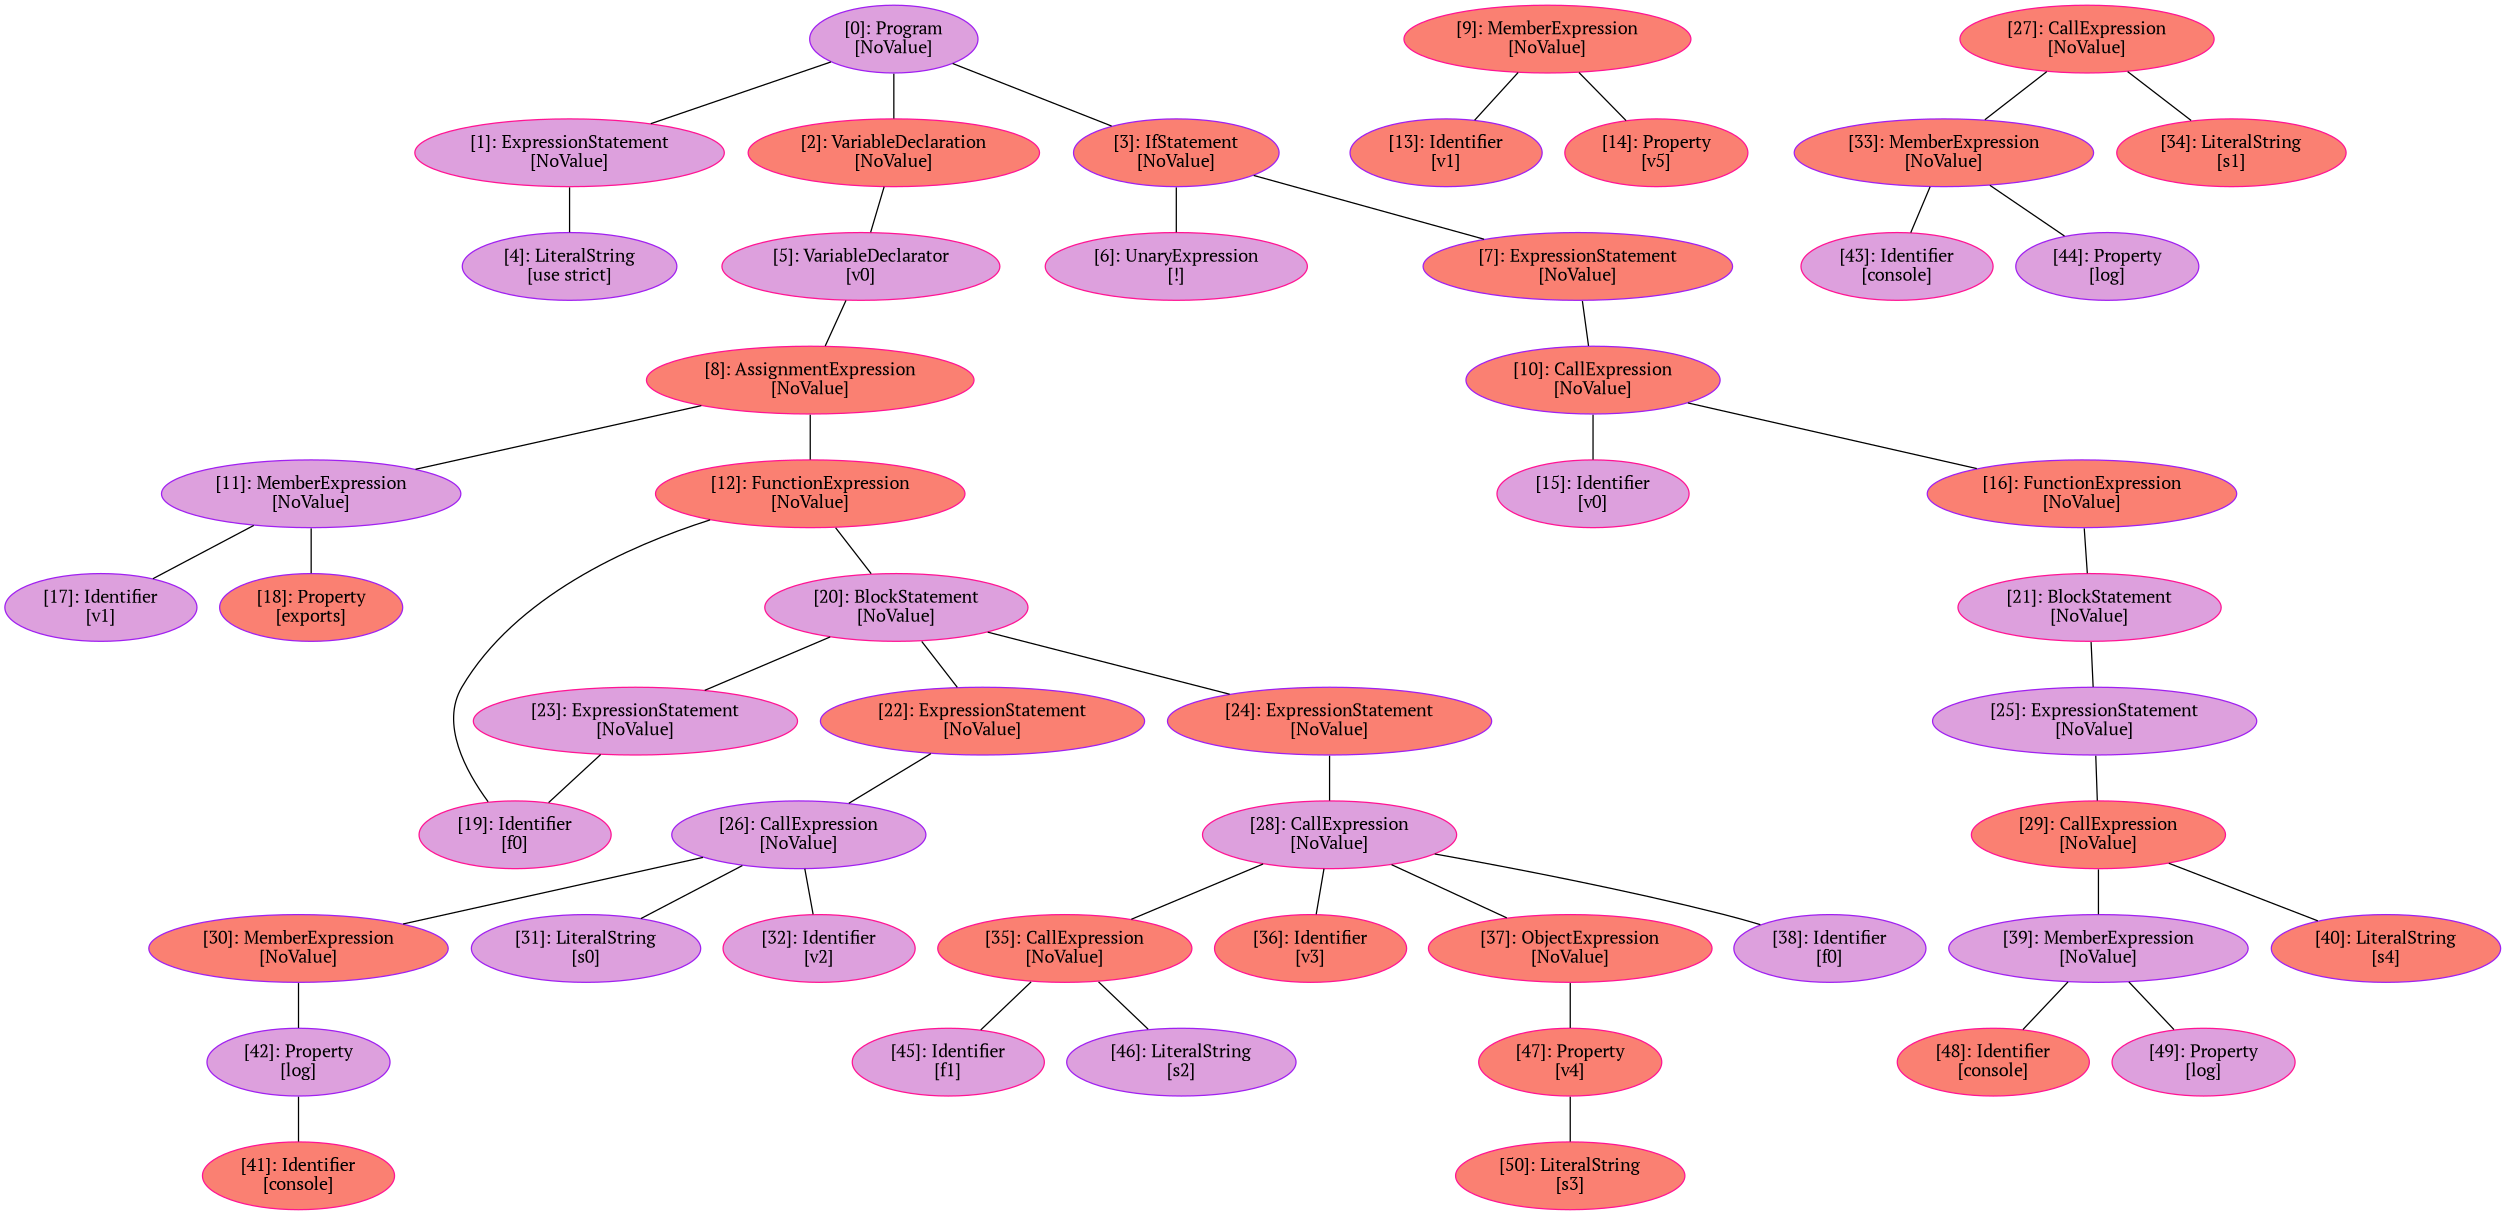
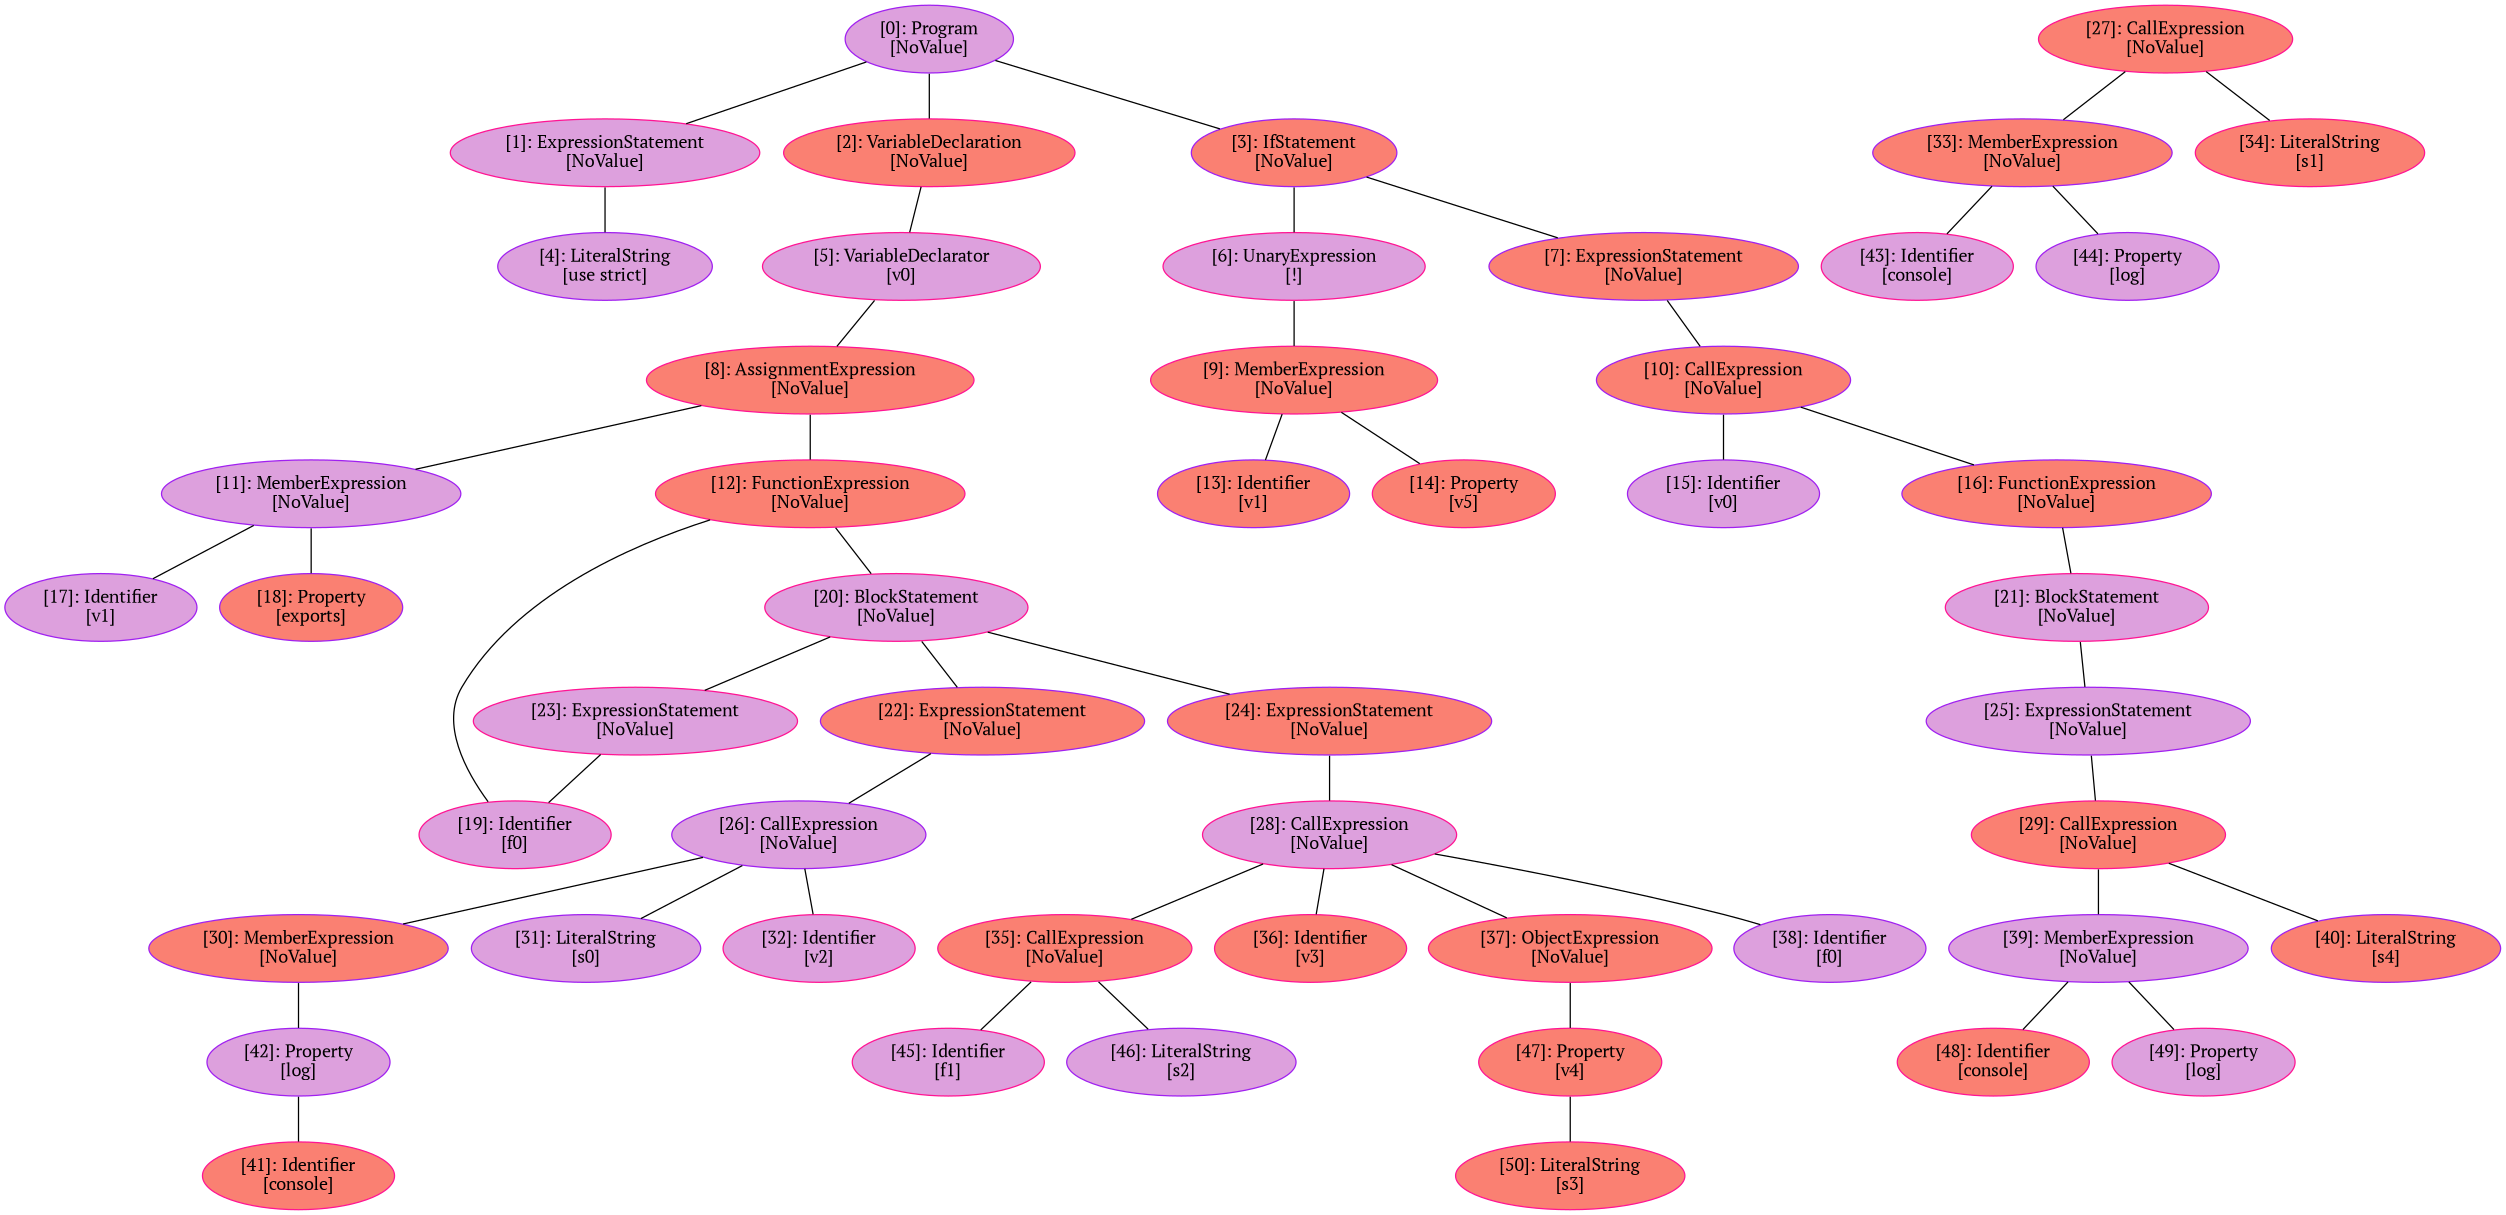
none -> (1294, 323)
(1593, 494) -> (1724, 494)
